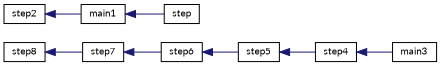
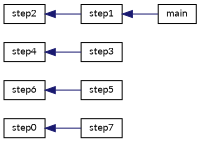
(103, 14) -> (102, 14)
(182, 14) -> (177, 14)
(25, 52) -> (25, 128)
(148, 52) -> none
(303, 52) -> none
(415, 52) -> (102, 52)
